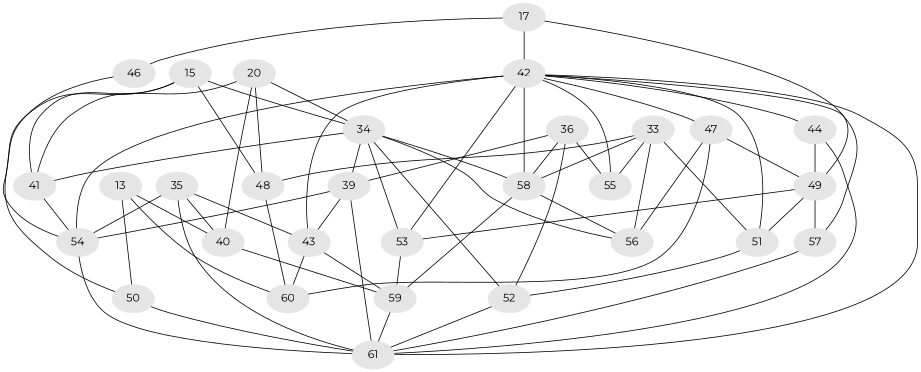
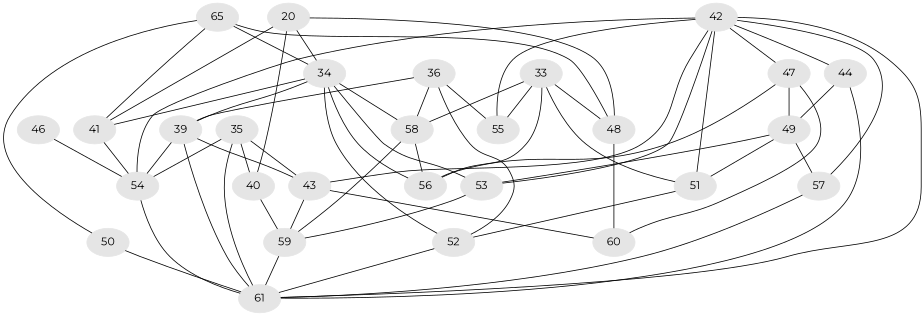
(524, 17) -> none
(190, 74) -> (217, 17)
(524, 130) -> none
(121, 186) -> none
